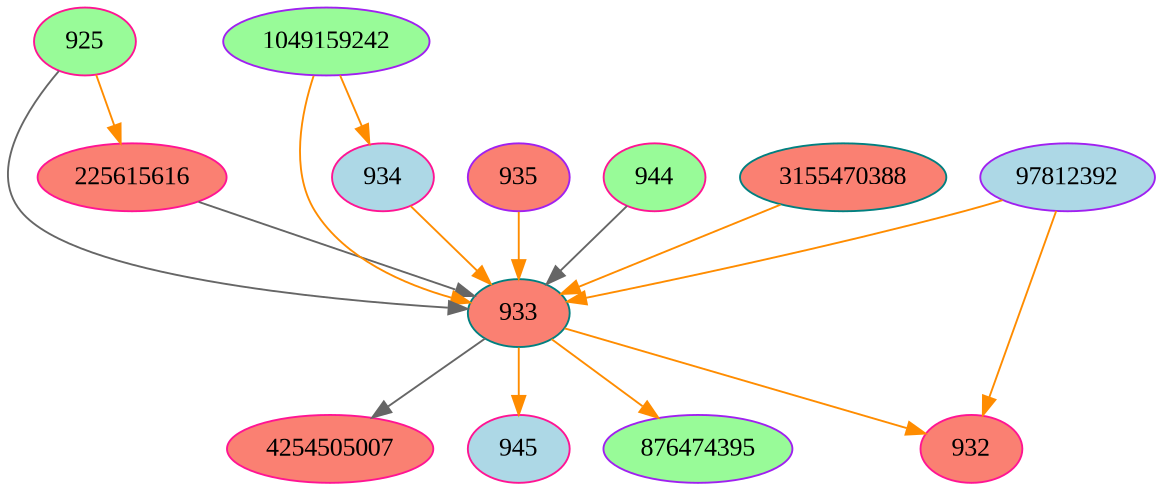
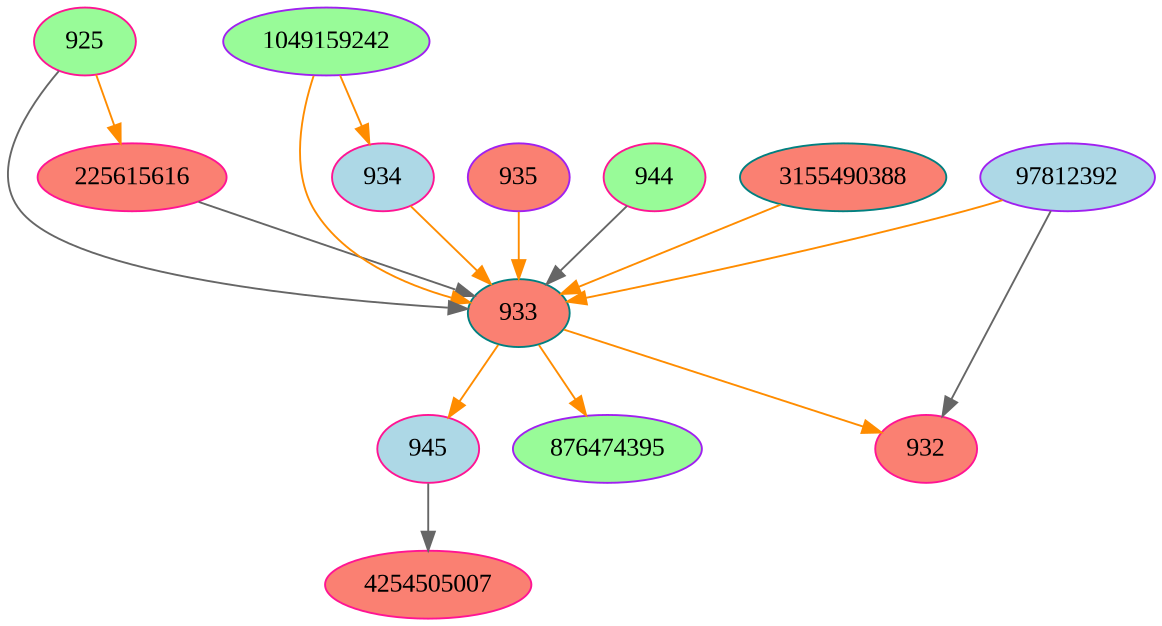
(843, 177) -> (843, 177)
(1023, 304) -> (1001, 305)
(437, 373) -> (428, 508)
